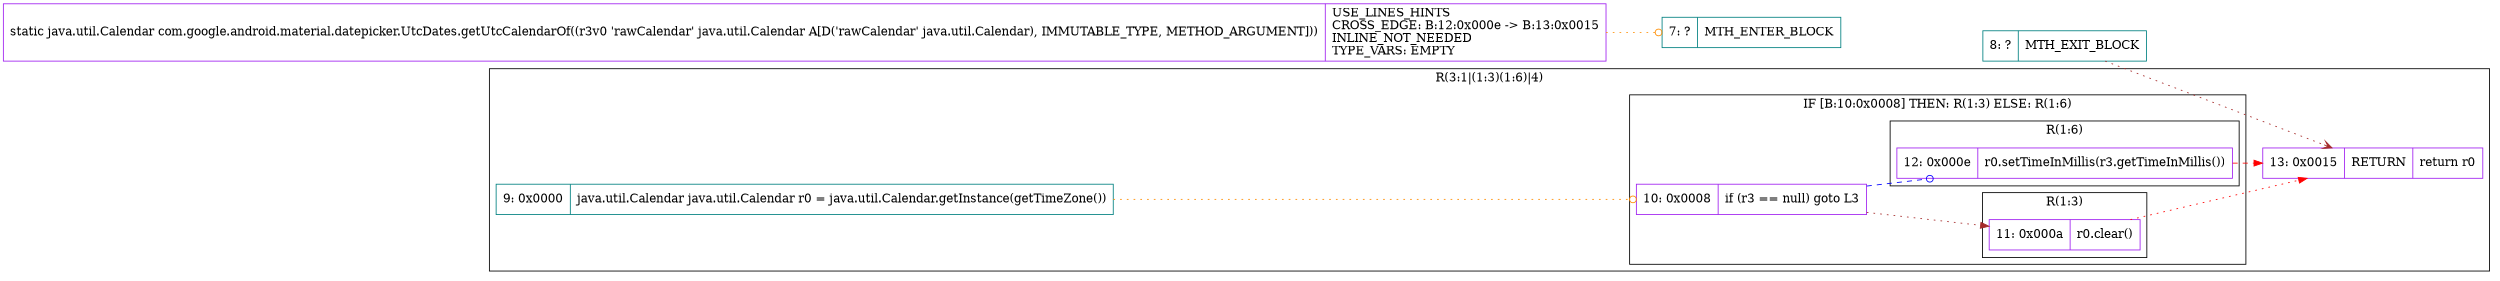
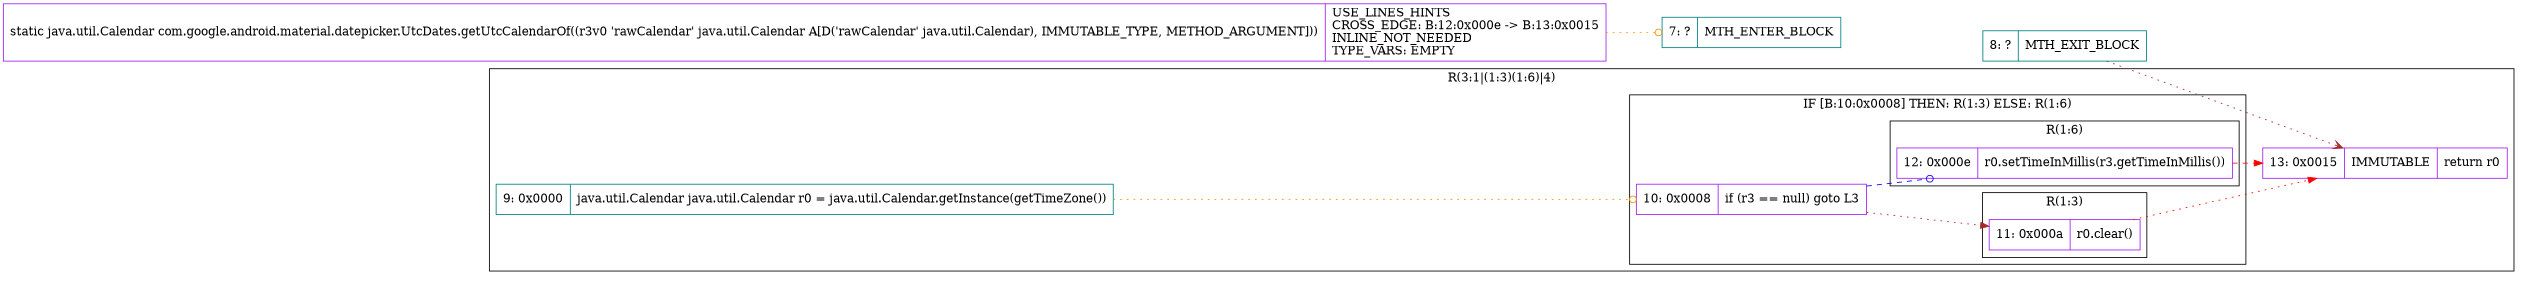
(2379, 163) -> (2391, 163)
